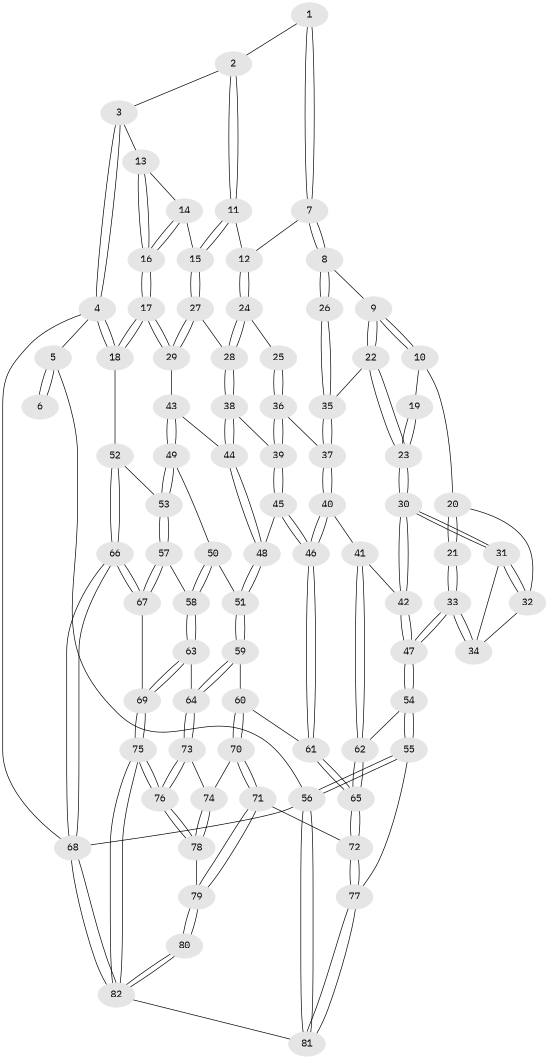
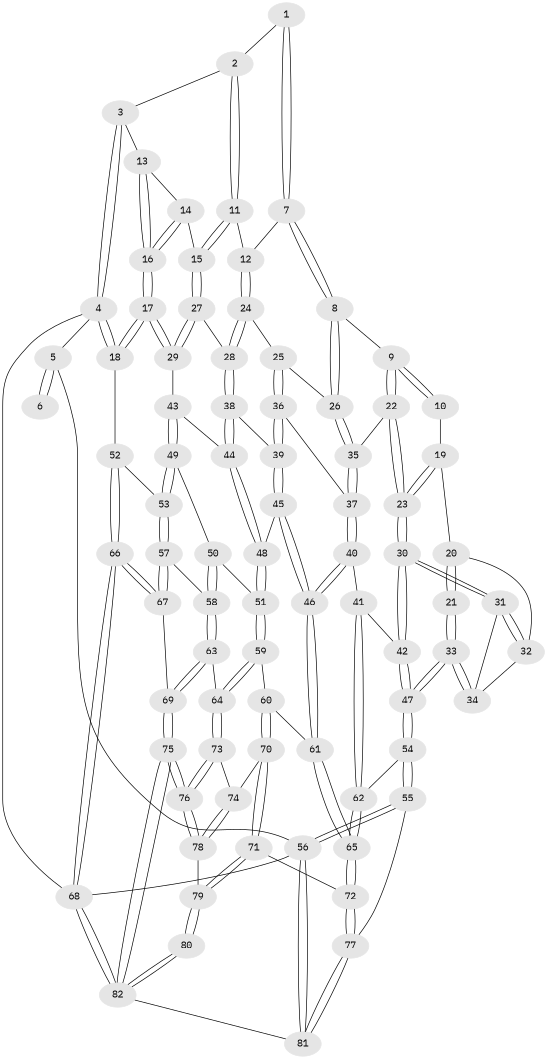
none -> (307, 383)
(447, 429) -> (446, 505)
